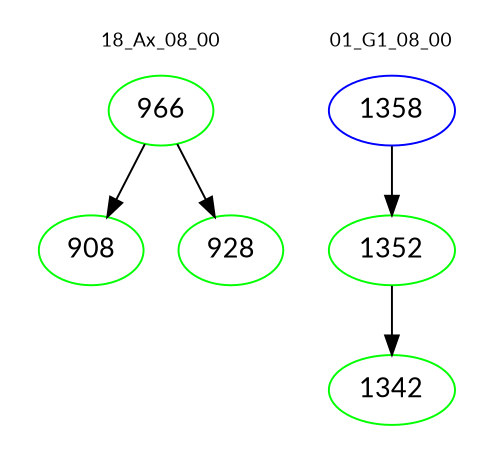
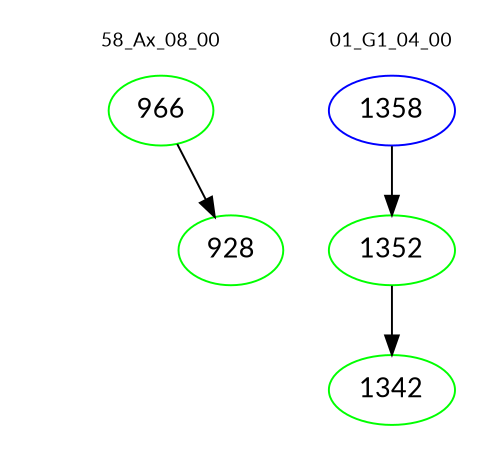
(161, 42) -> (161, 42)
(392, 42) -> (392, 42)
(91, 250) -> none
